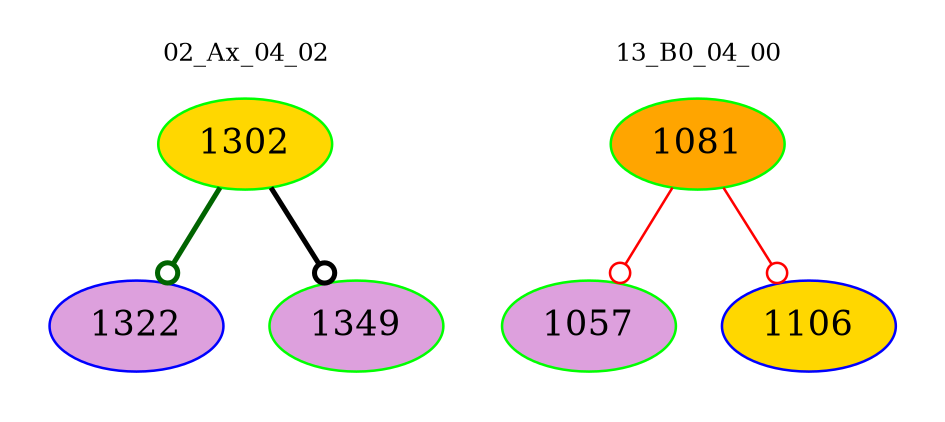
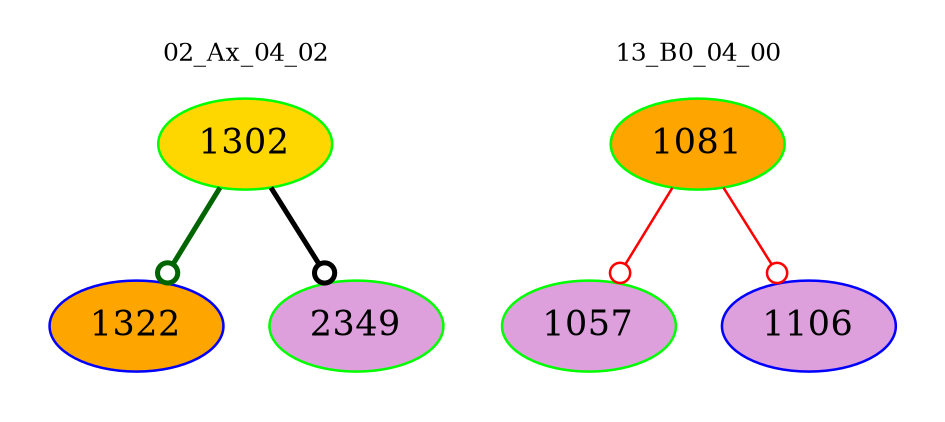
(136, 326) -> (136, 326)
(356, 326) -> (356, 326)
(809, 326) -> (809, 326)
